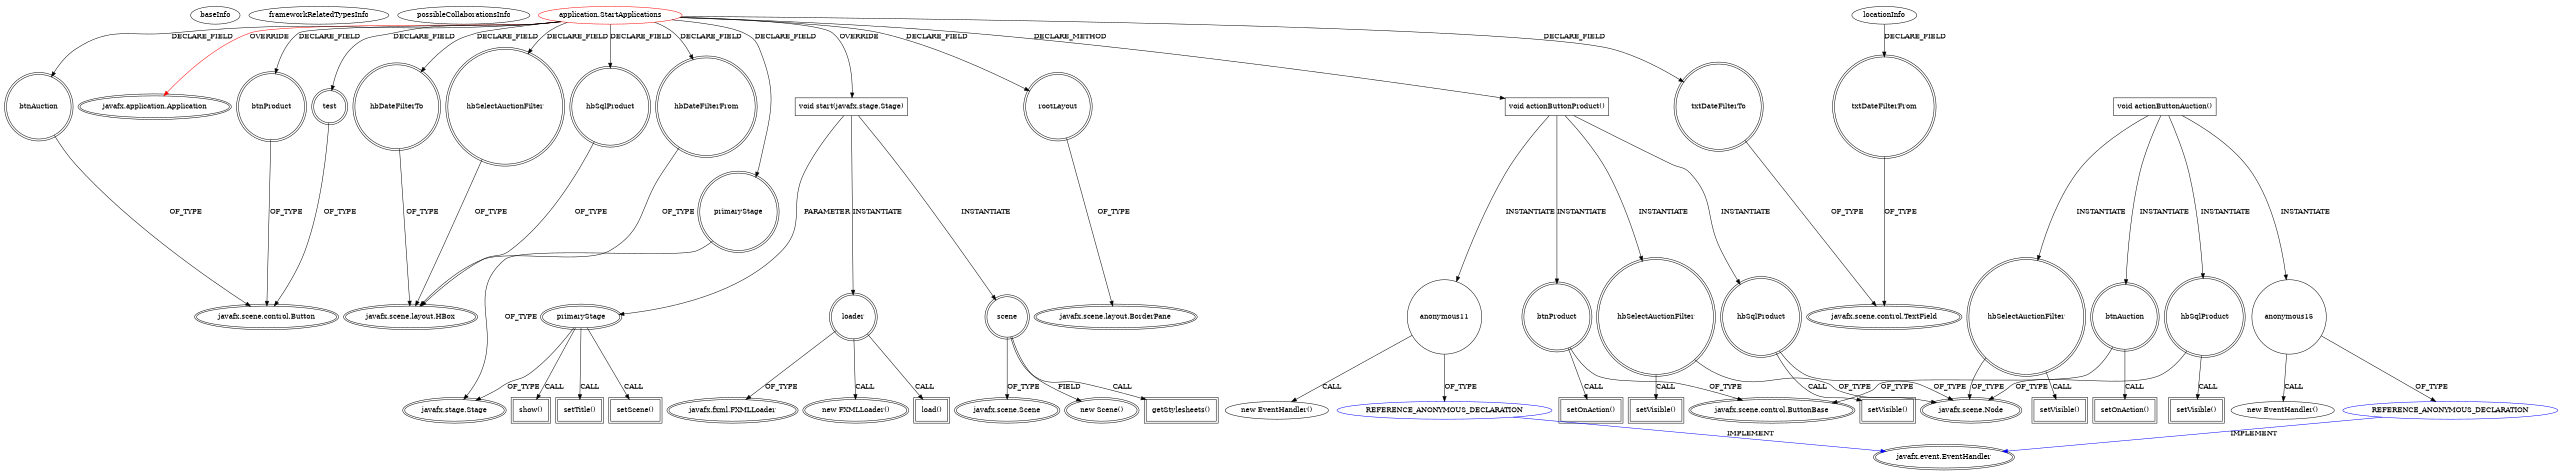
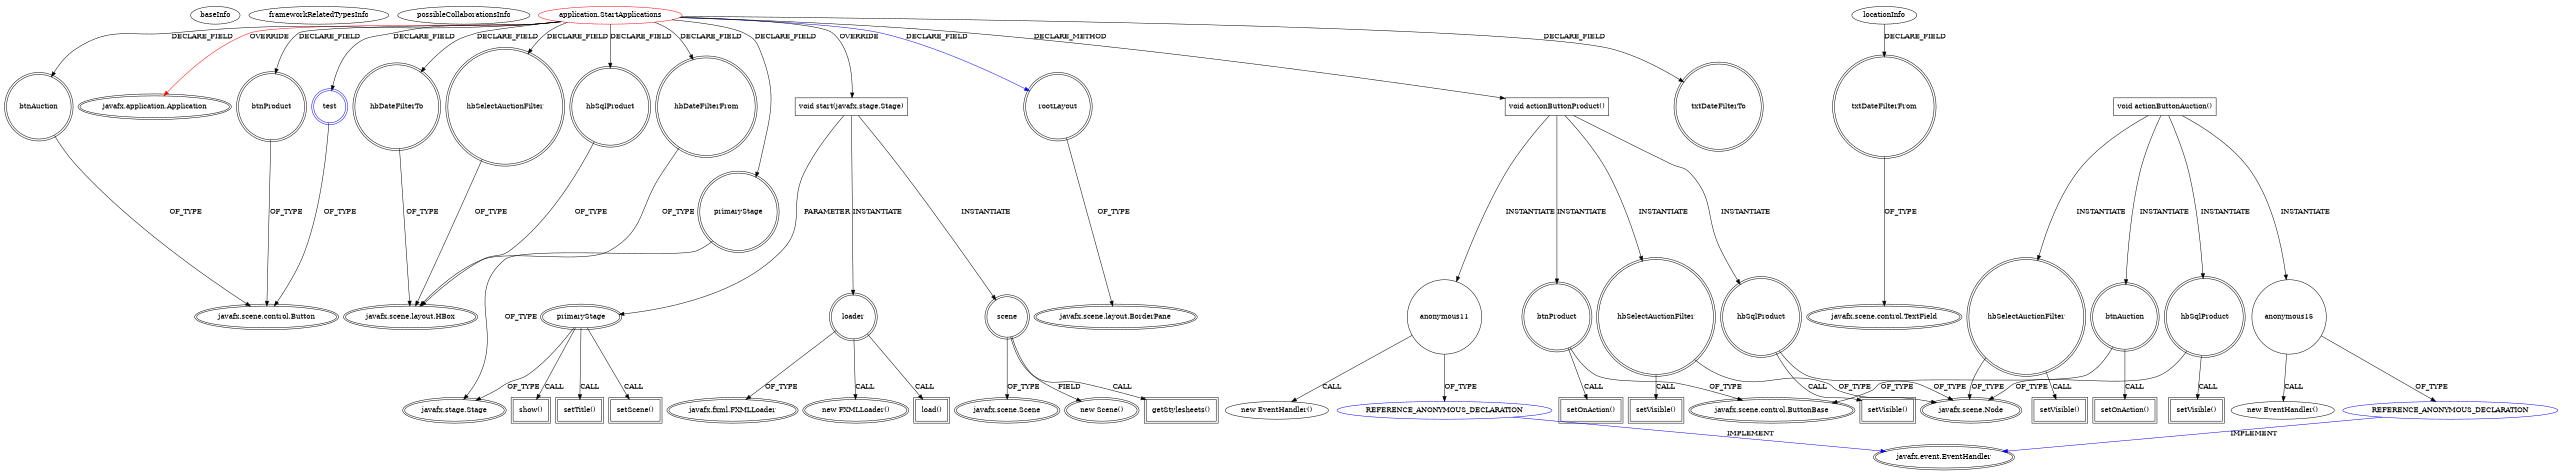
(858, 29) -> (858, 29)
(330, 107) -> (330, 107)
(1809, 221) -> none
